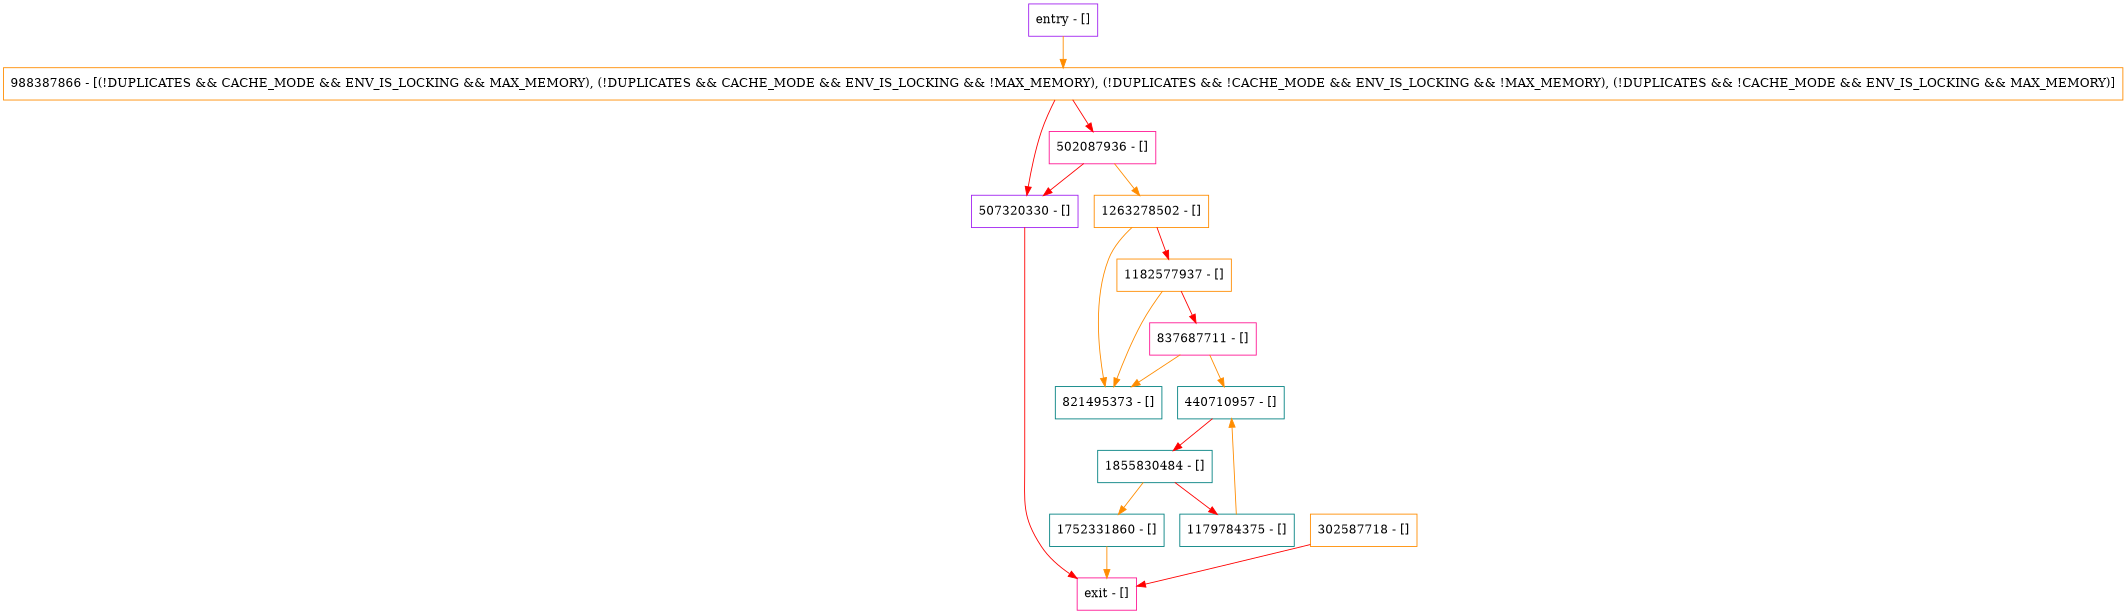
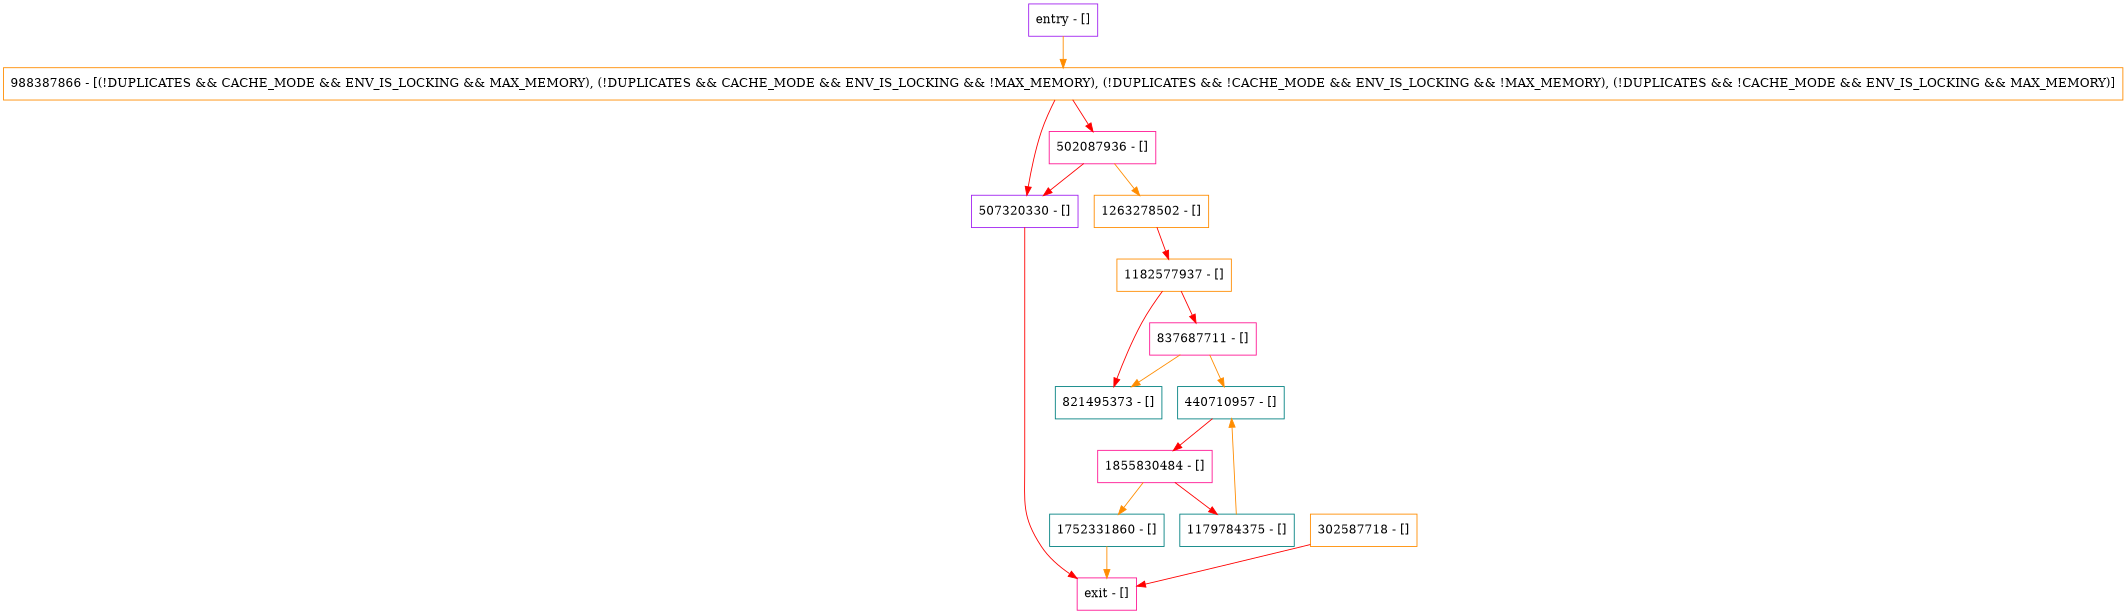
(1100, 298) -> none
(1136, 333) -> (1136, 333)
(1155, 467) -> (1155, 467)
